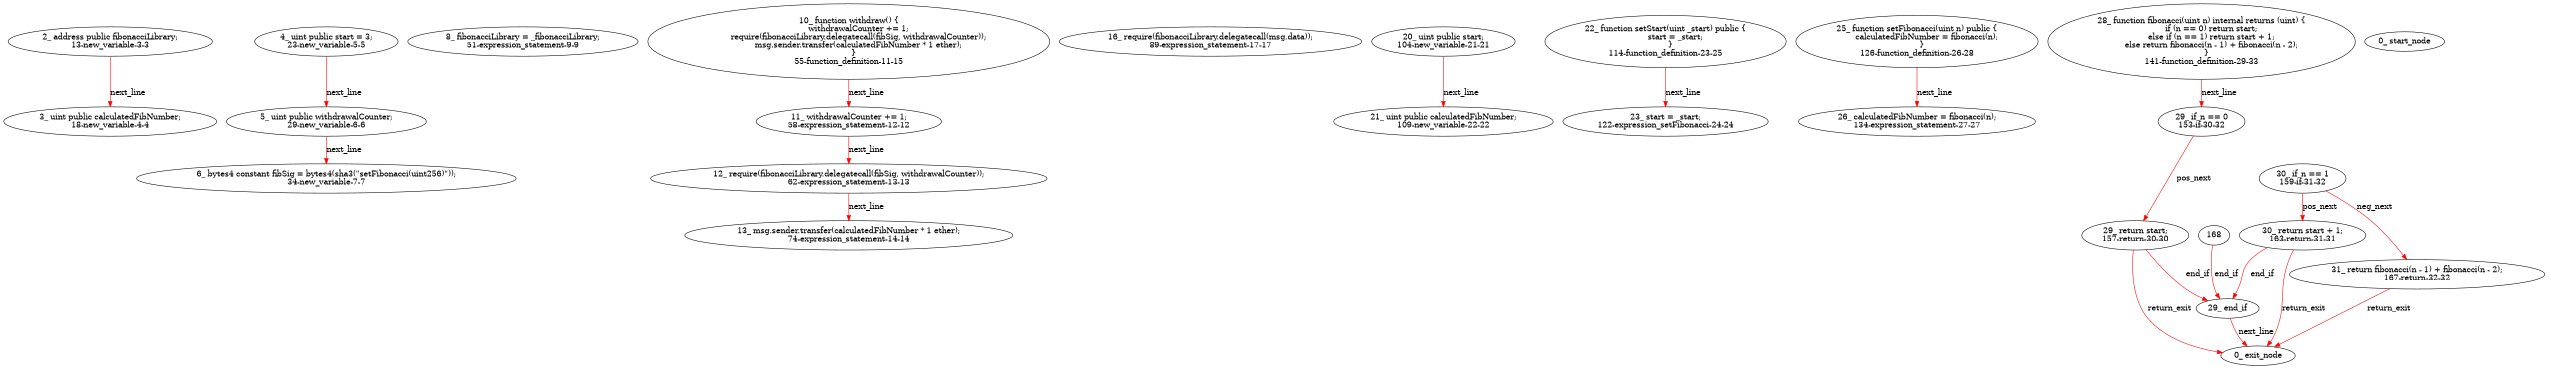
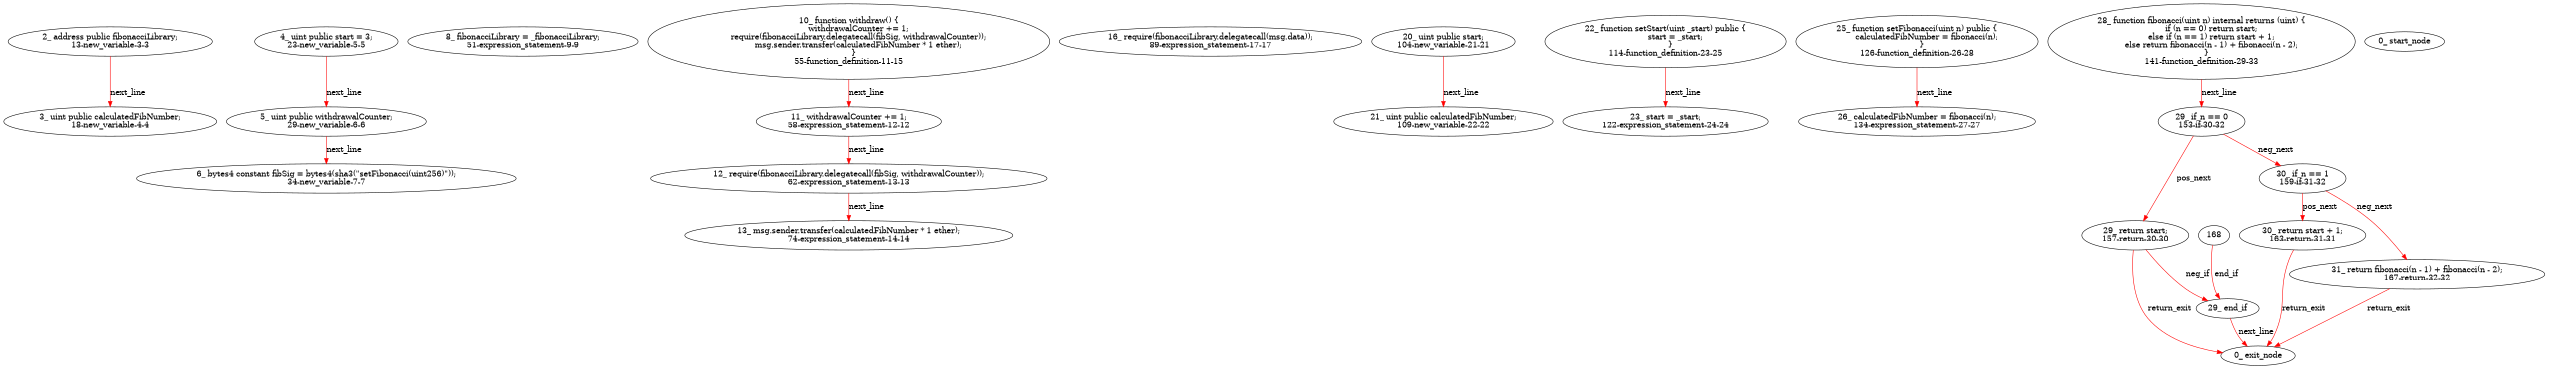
(1666, 122) -> (1666, 122)
none -> (2250, 149)
(2245, 266) -> none
(2197, 274) -> (2197, 274)
